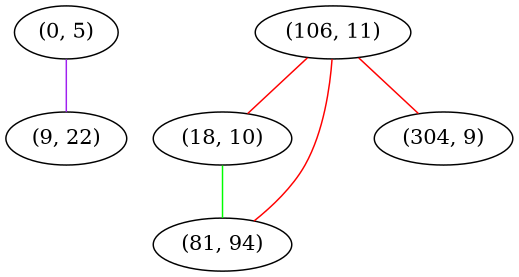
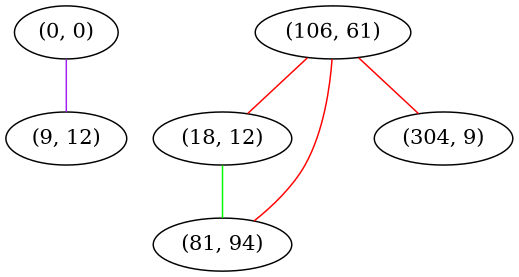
(66, 32) -> (66, 32)
(333, 32) -> (333, 32)
(66, 139) -> (66, 139)
(223, 139) -> (223, 139)
